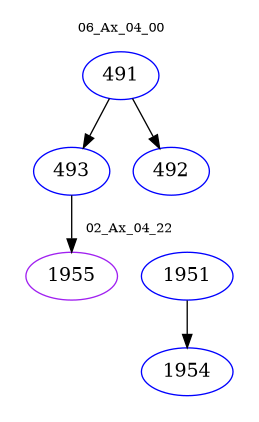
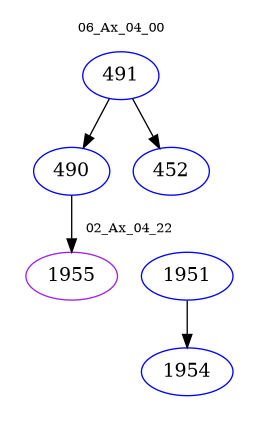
(72, 171) -> (72, 171)
(171, 171) -> (171, 171)
